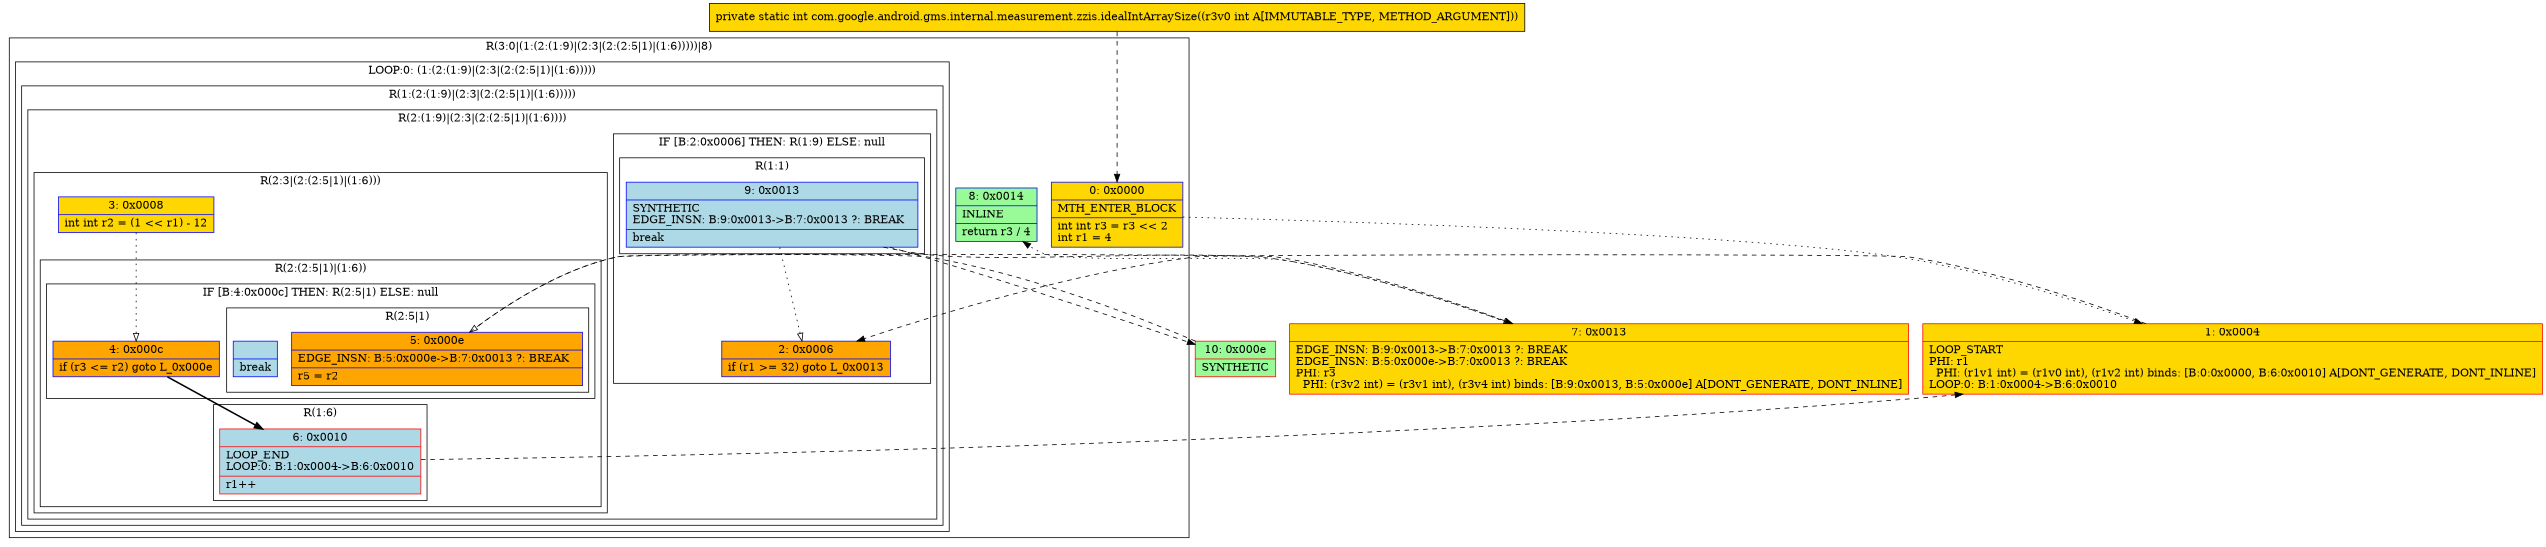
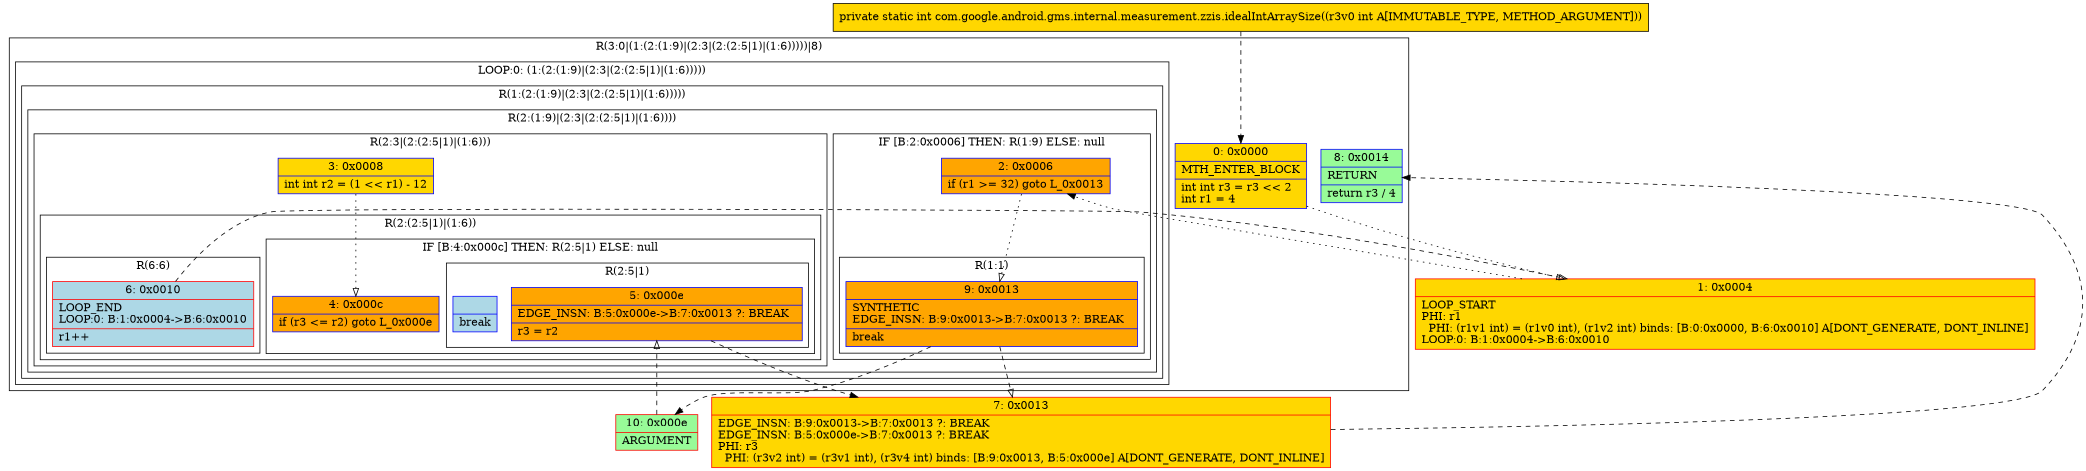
(983, 214) -> (1352, 176)
(772, 215) -> (992, 314)
(1663, 236) -> (1431, 245)
(1505, 255) -> (1298, 241)
(1274, 259) -> (2075, 342)
(790, 290) -> (1012, 234)
(1235, 367) -> (657, 441)
(318, 376) -> (538, 331)
(198, 394) -> none
(320, 413) -> (153, 266)
(1150, 441) -> (858, 210)
